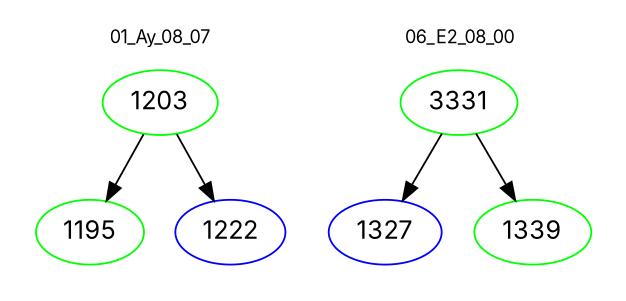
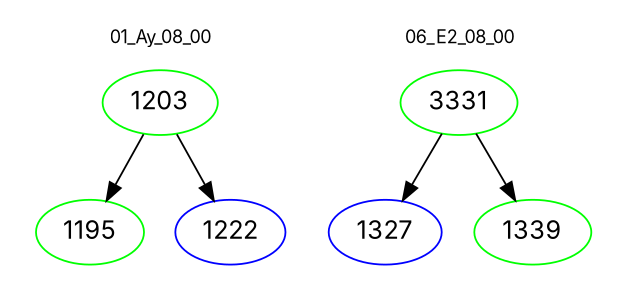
(161, 39) -> (161, 39)
